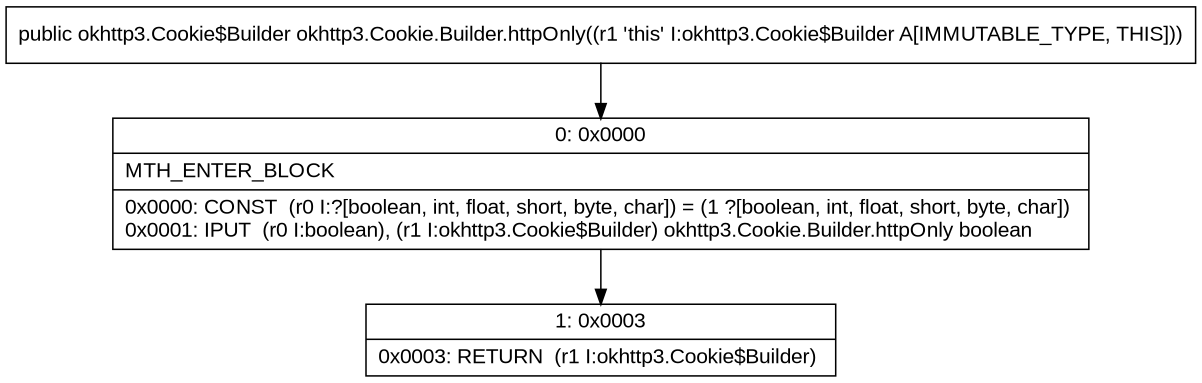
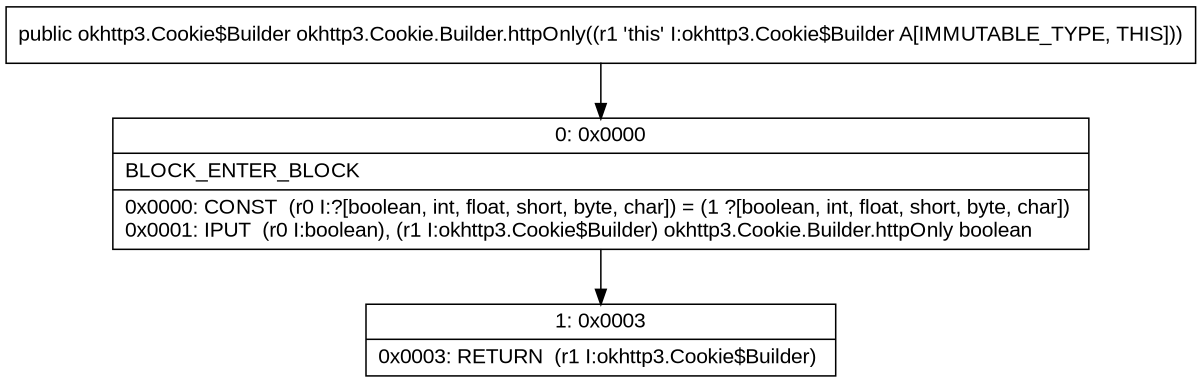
(230, 171) -> (242, 171)
